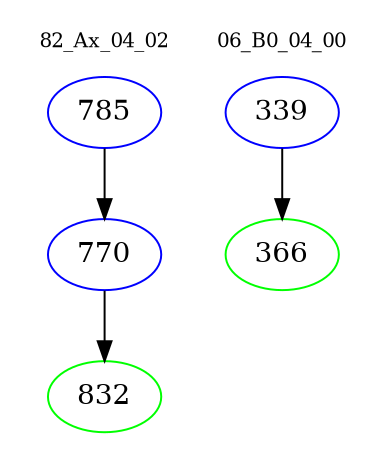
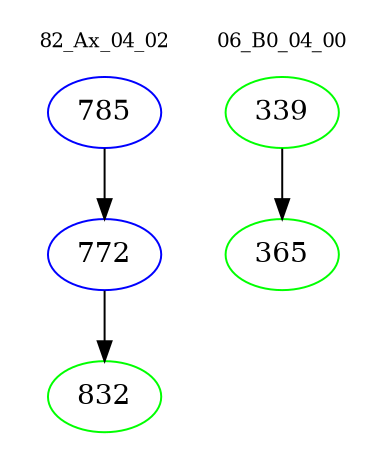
(282, 112) -> (282, 112)
(105, 255) -> (105, 255)
(282, 255) -> (282, 255)
